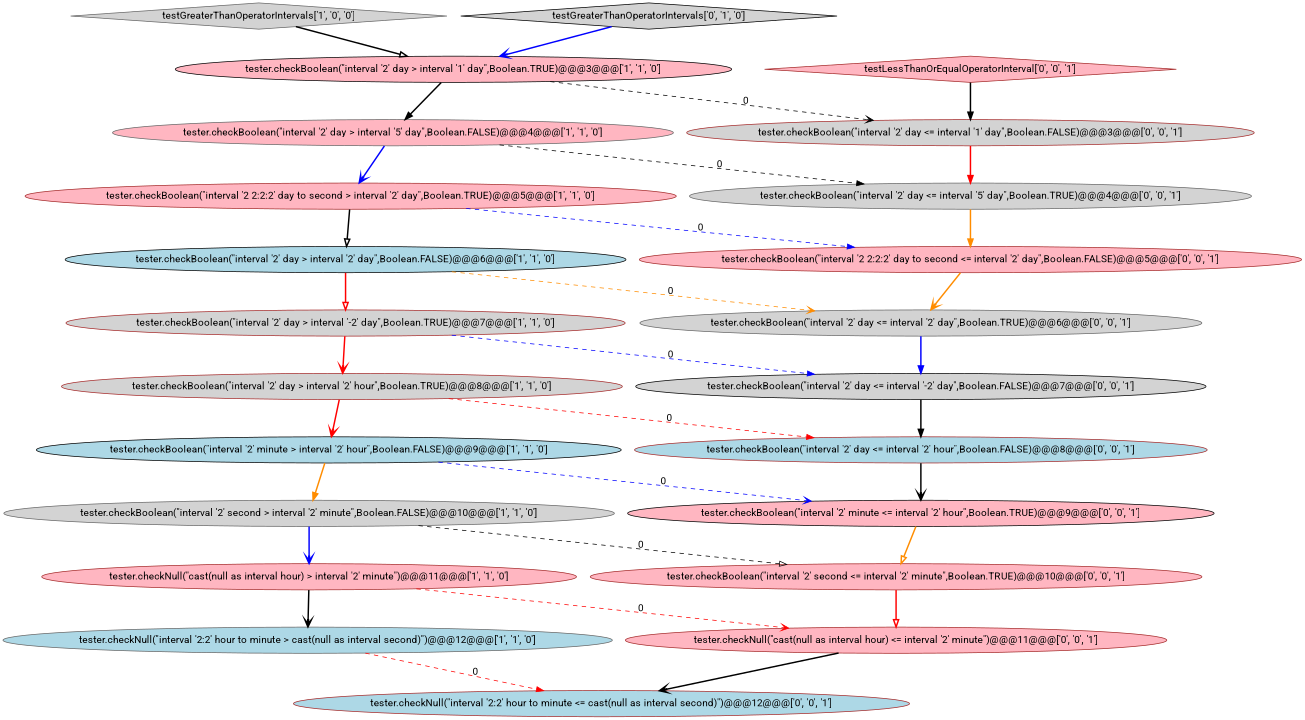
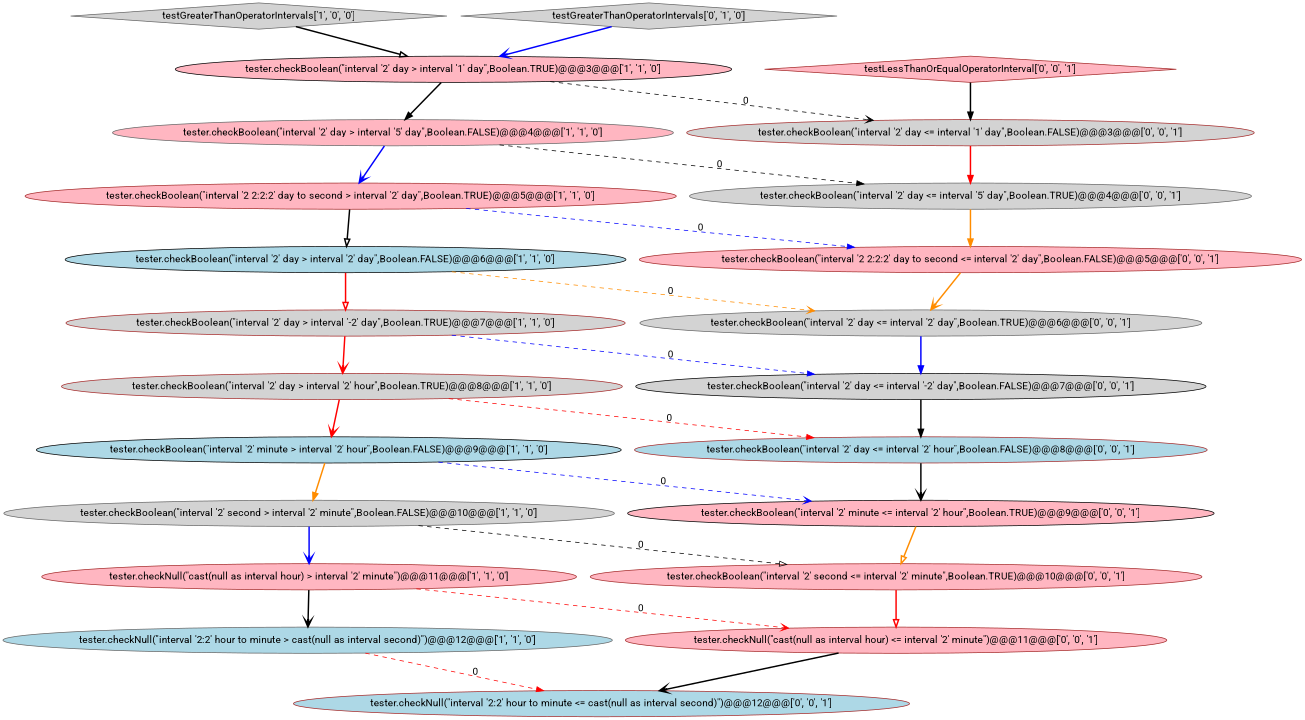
(649, 16) -> (649, 16)
